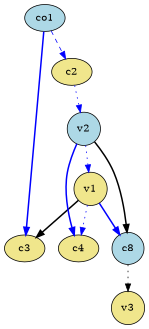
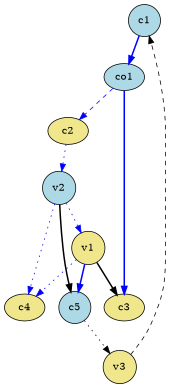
none -> (144, 21)
(66, 185) -> (43, 245)
(128, 248) -> (75, 307)
